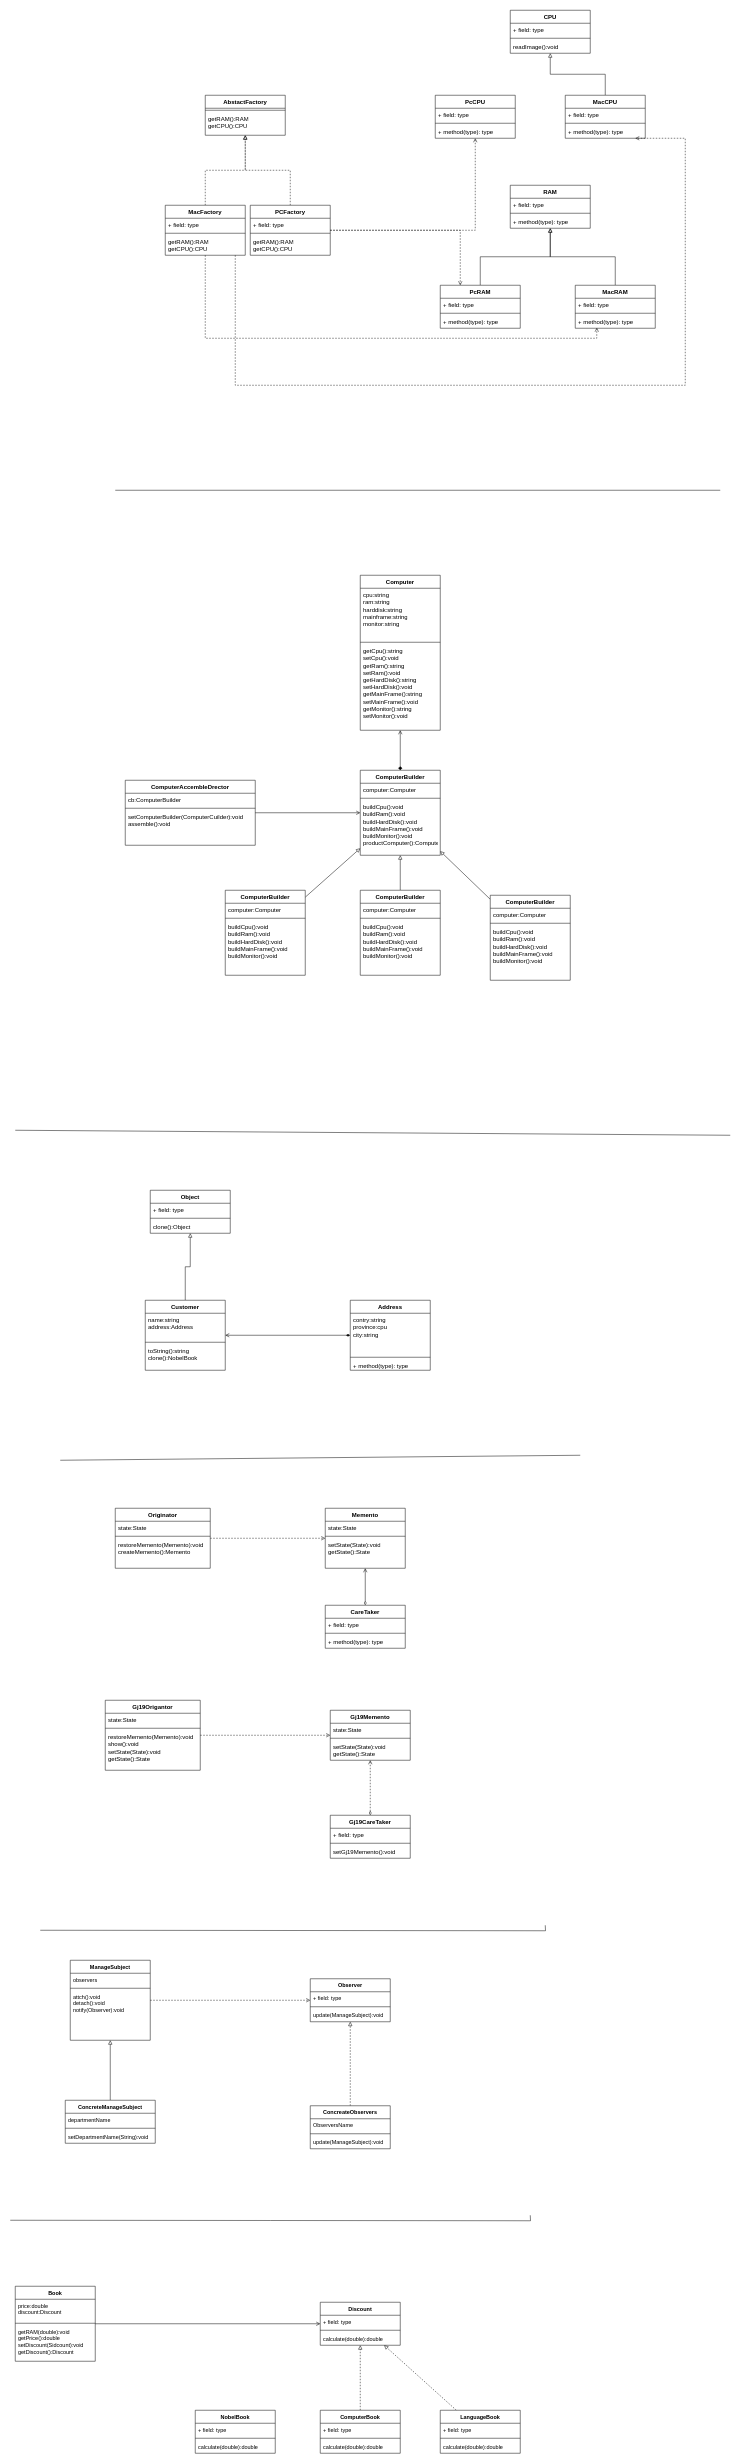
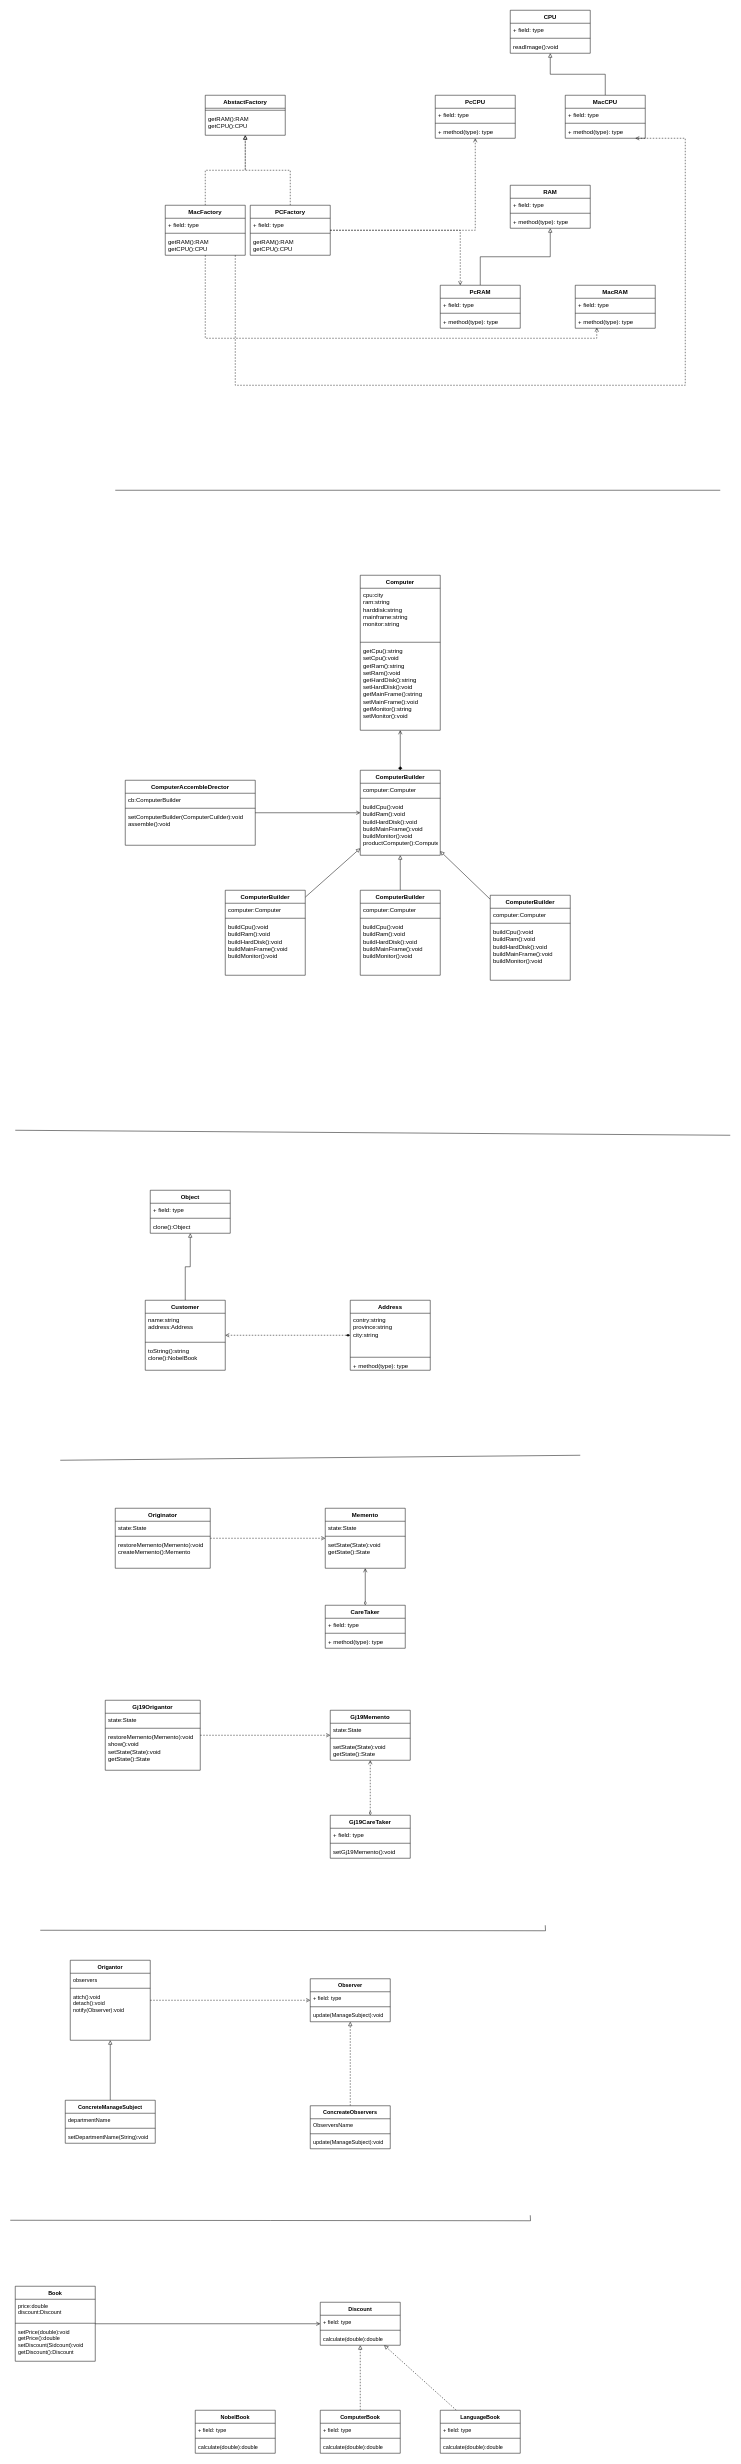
(597, 257) -> none
(388, 610) -> (388, 610)
(374, 1328) -> (376, 1328)
(287, 1335) -> (287, 1335)
(110, 1967) -> (110, 1967)
(55, 2342) -> (55, 2342)
